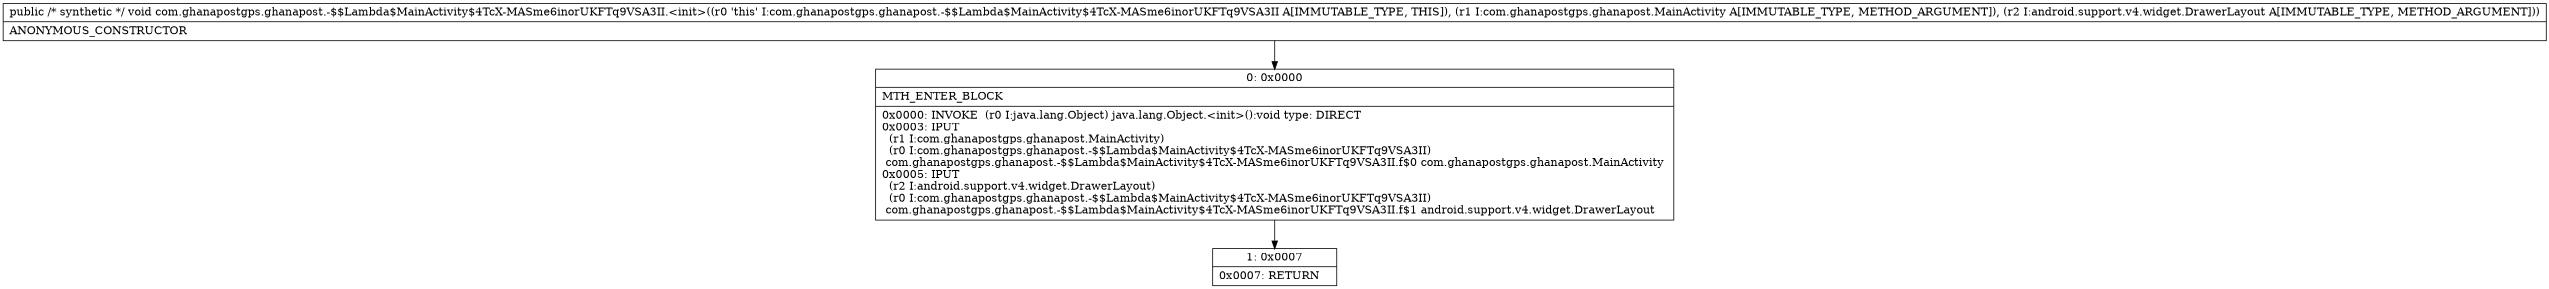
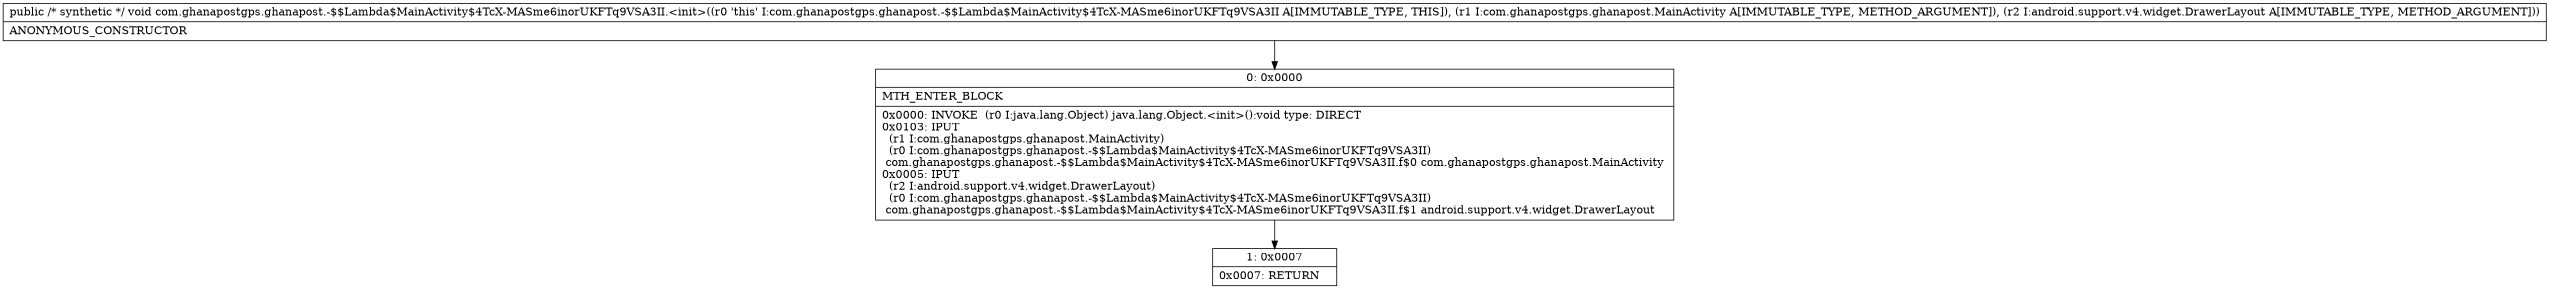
(924, 127) -> (924, 127)
